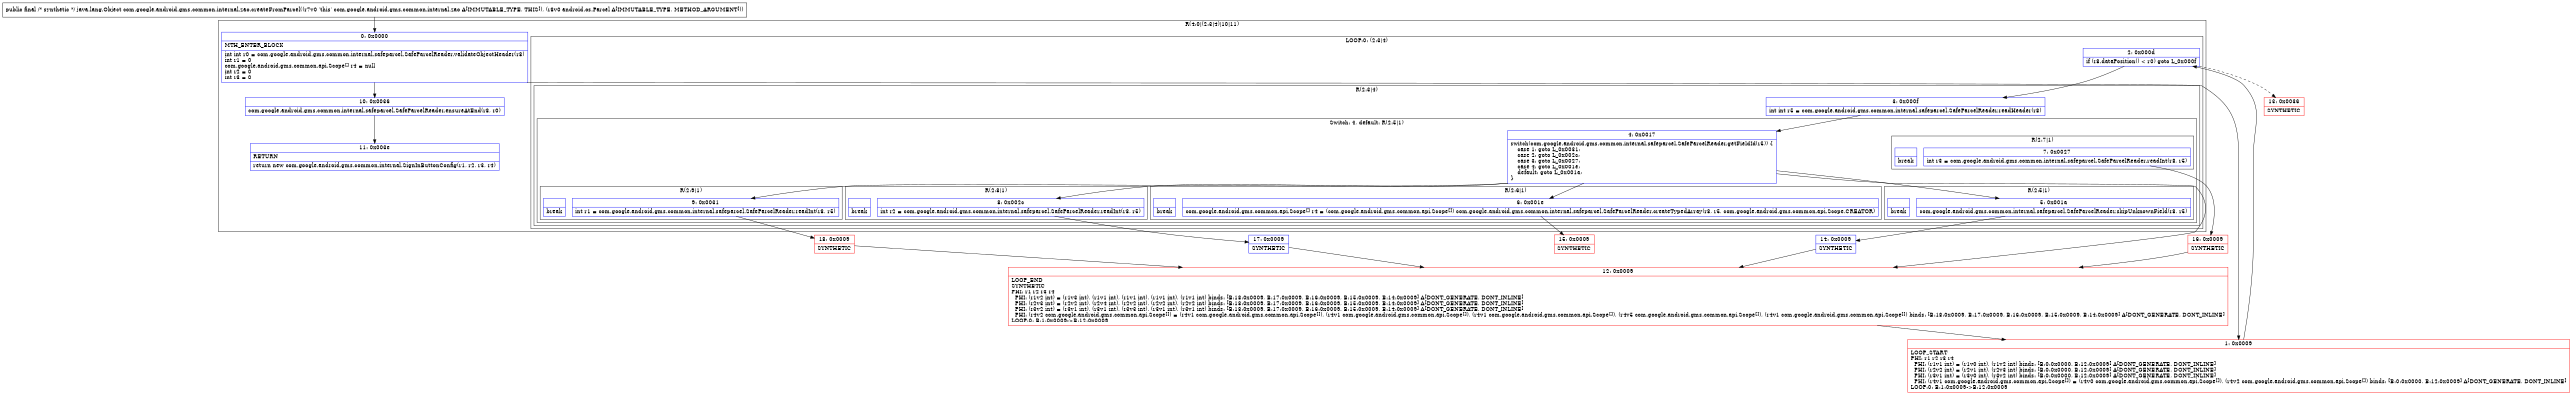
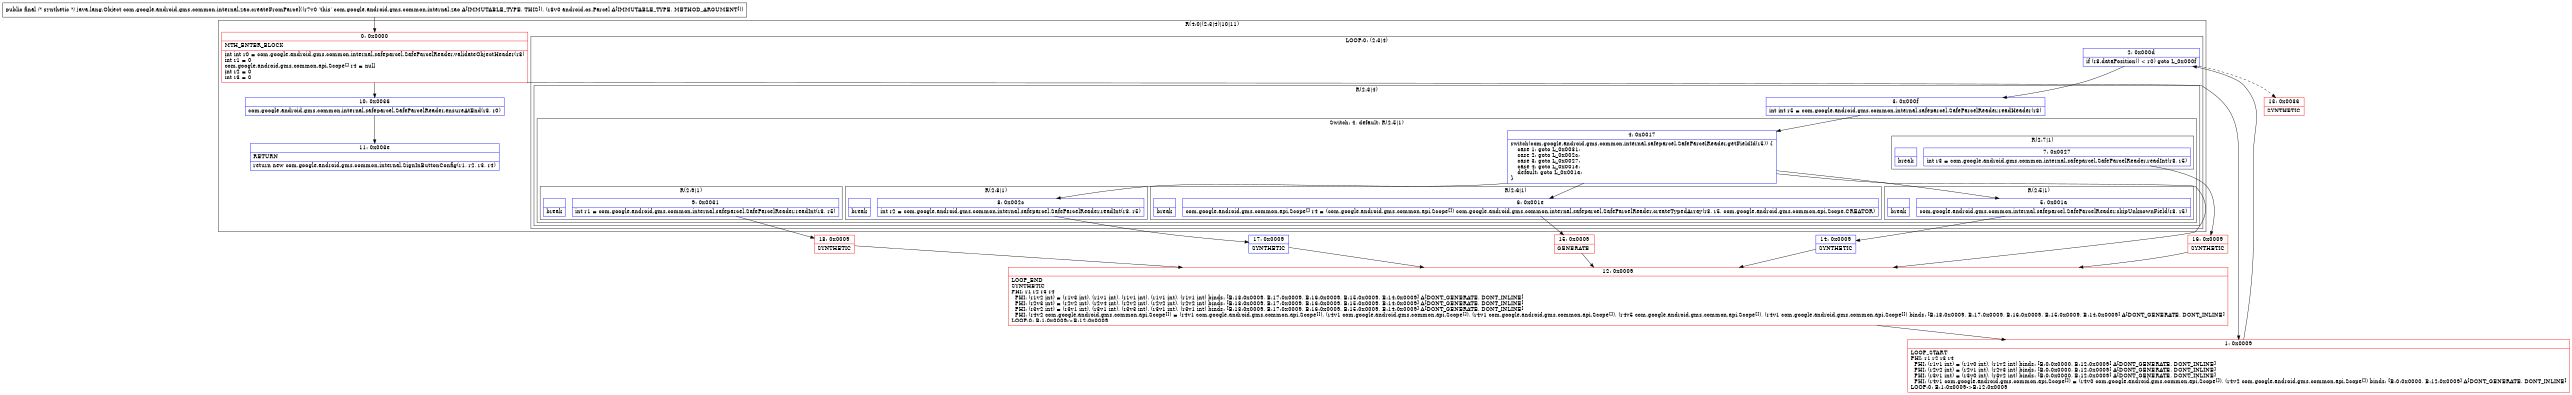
(375, 57) -> (375, 57)
(1131, 185) -> none
(1574, 249) -> (1574, 249)
none -> (1586, 259)
